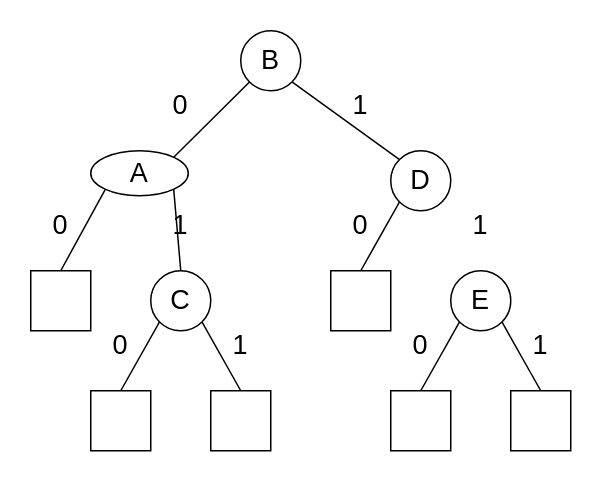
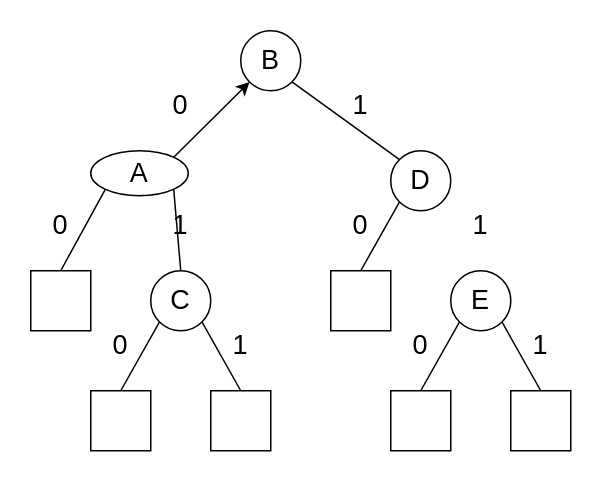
(245, 86) -> (241, 90)
